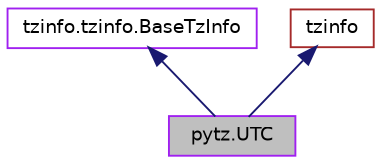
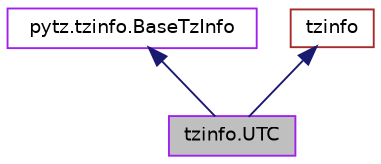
(132, 28) -> (132, 28)
(232, 136) -> (232, 136)
